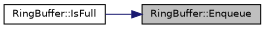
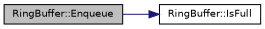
(119, 14) -> (136, 14)
